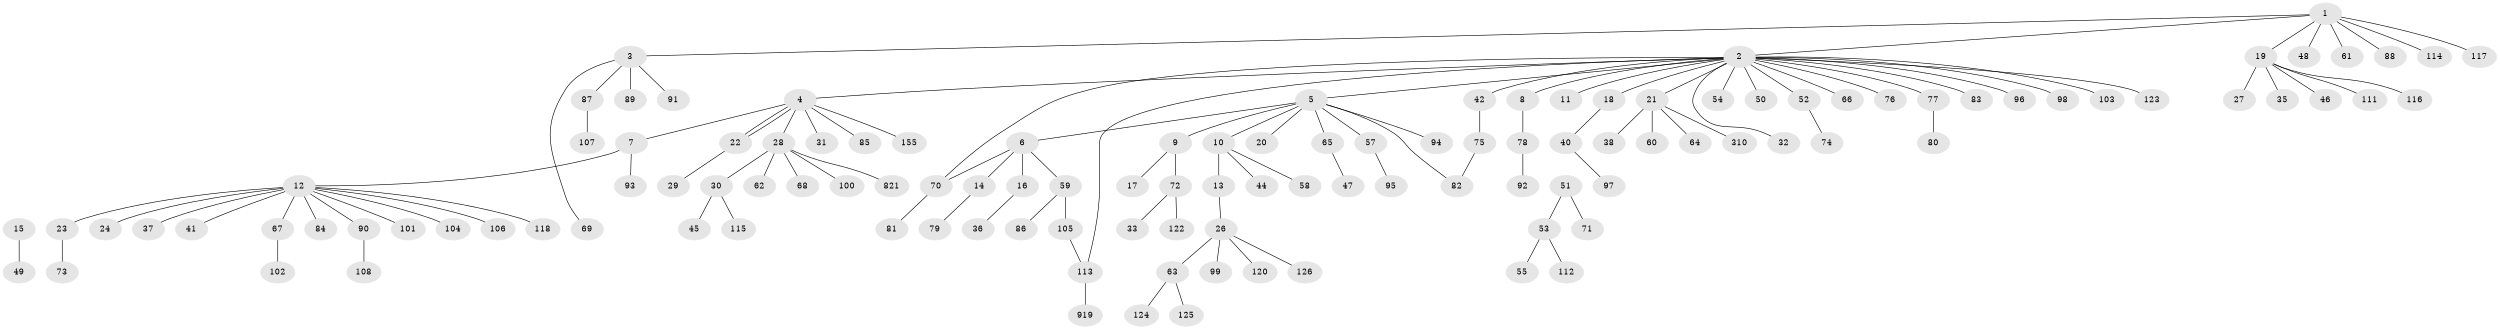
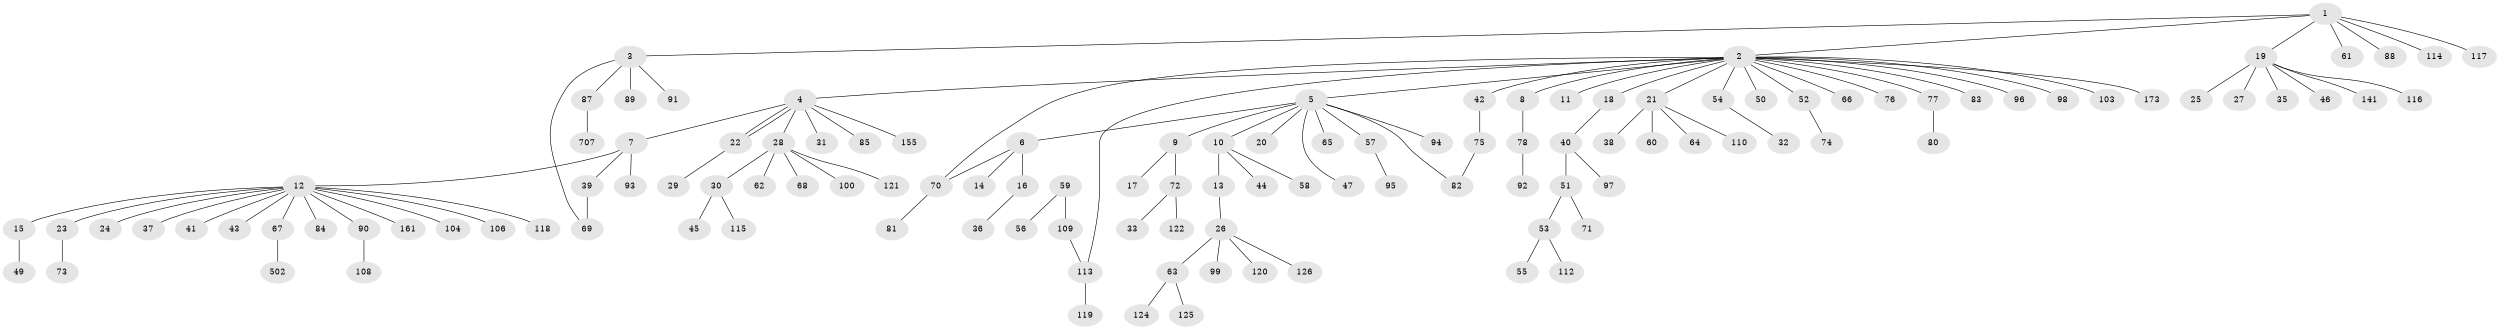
(2304, 57) -> none
(2152, 100) -> (2152, 100)
none -> (2196, 100)
(2370, 100) -> (2370, 100)
(1703, 117) -> (1751, 122)
(587, 143) -> (587, 143)
(1740, 143) -> (1740, 143)
(1338, 164) -> (1305, 152)
(1044, 165) -> none
none -> (1566, 165)
none -> (587, 186)
(892, 186) -> (892, 186)
none -> (156, 196)
none -> (235, 229)
(408, 229) -> (408, 229)
(935, 229) -> none
(1021, 229) -> (1021, 229)
(1066, 229) -> (1066, 229)
(278, 272) -> (278, 272)
(1085, 315) -> (1085, 315)
